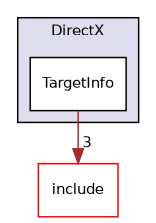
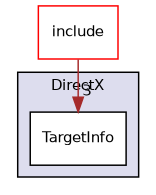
(78, 132) -> (78, 81)
